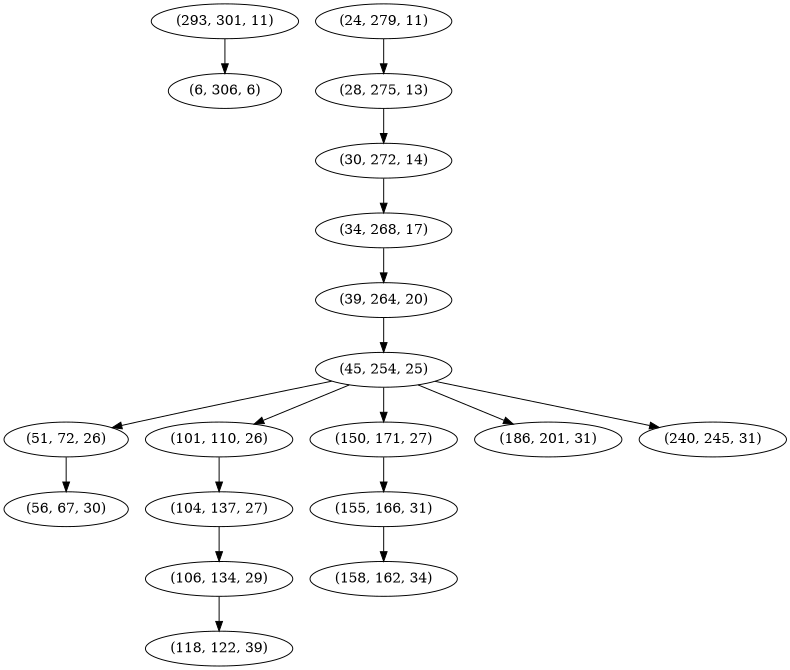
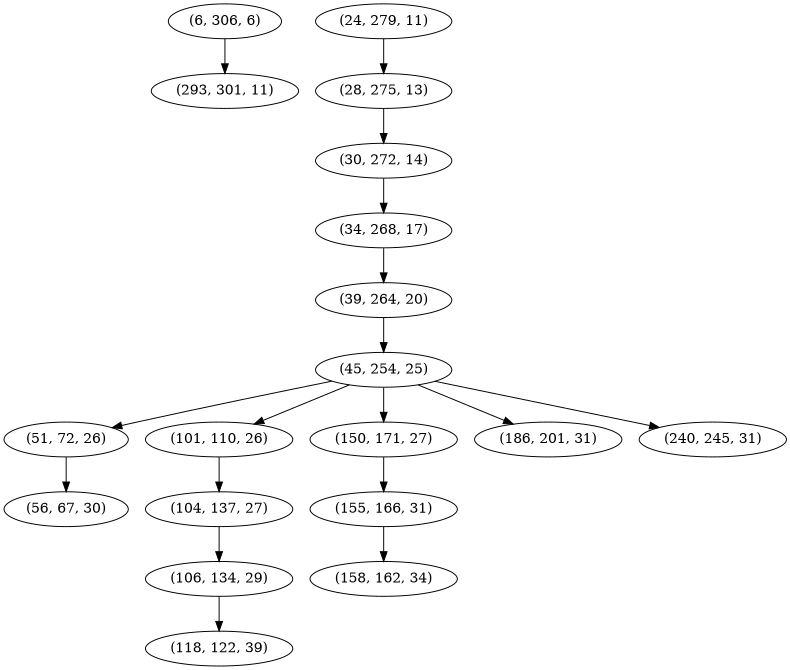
(225, 51) -> (225, 51)
